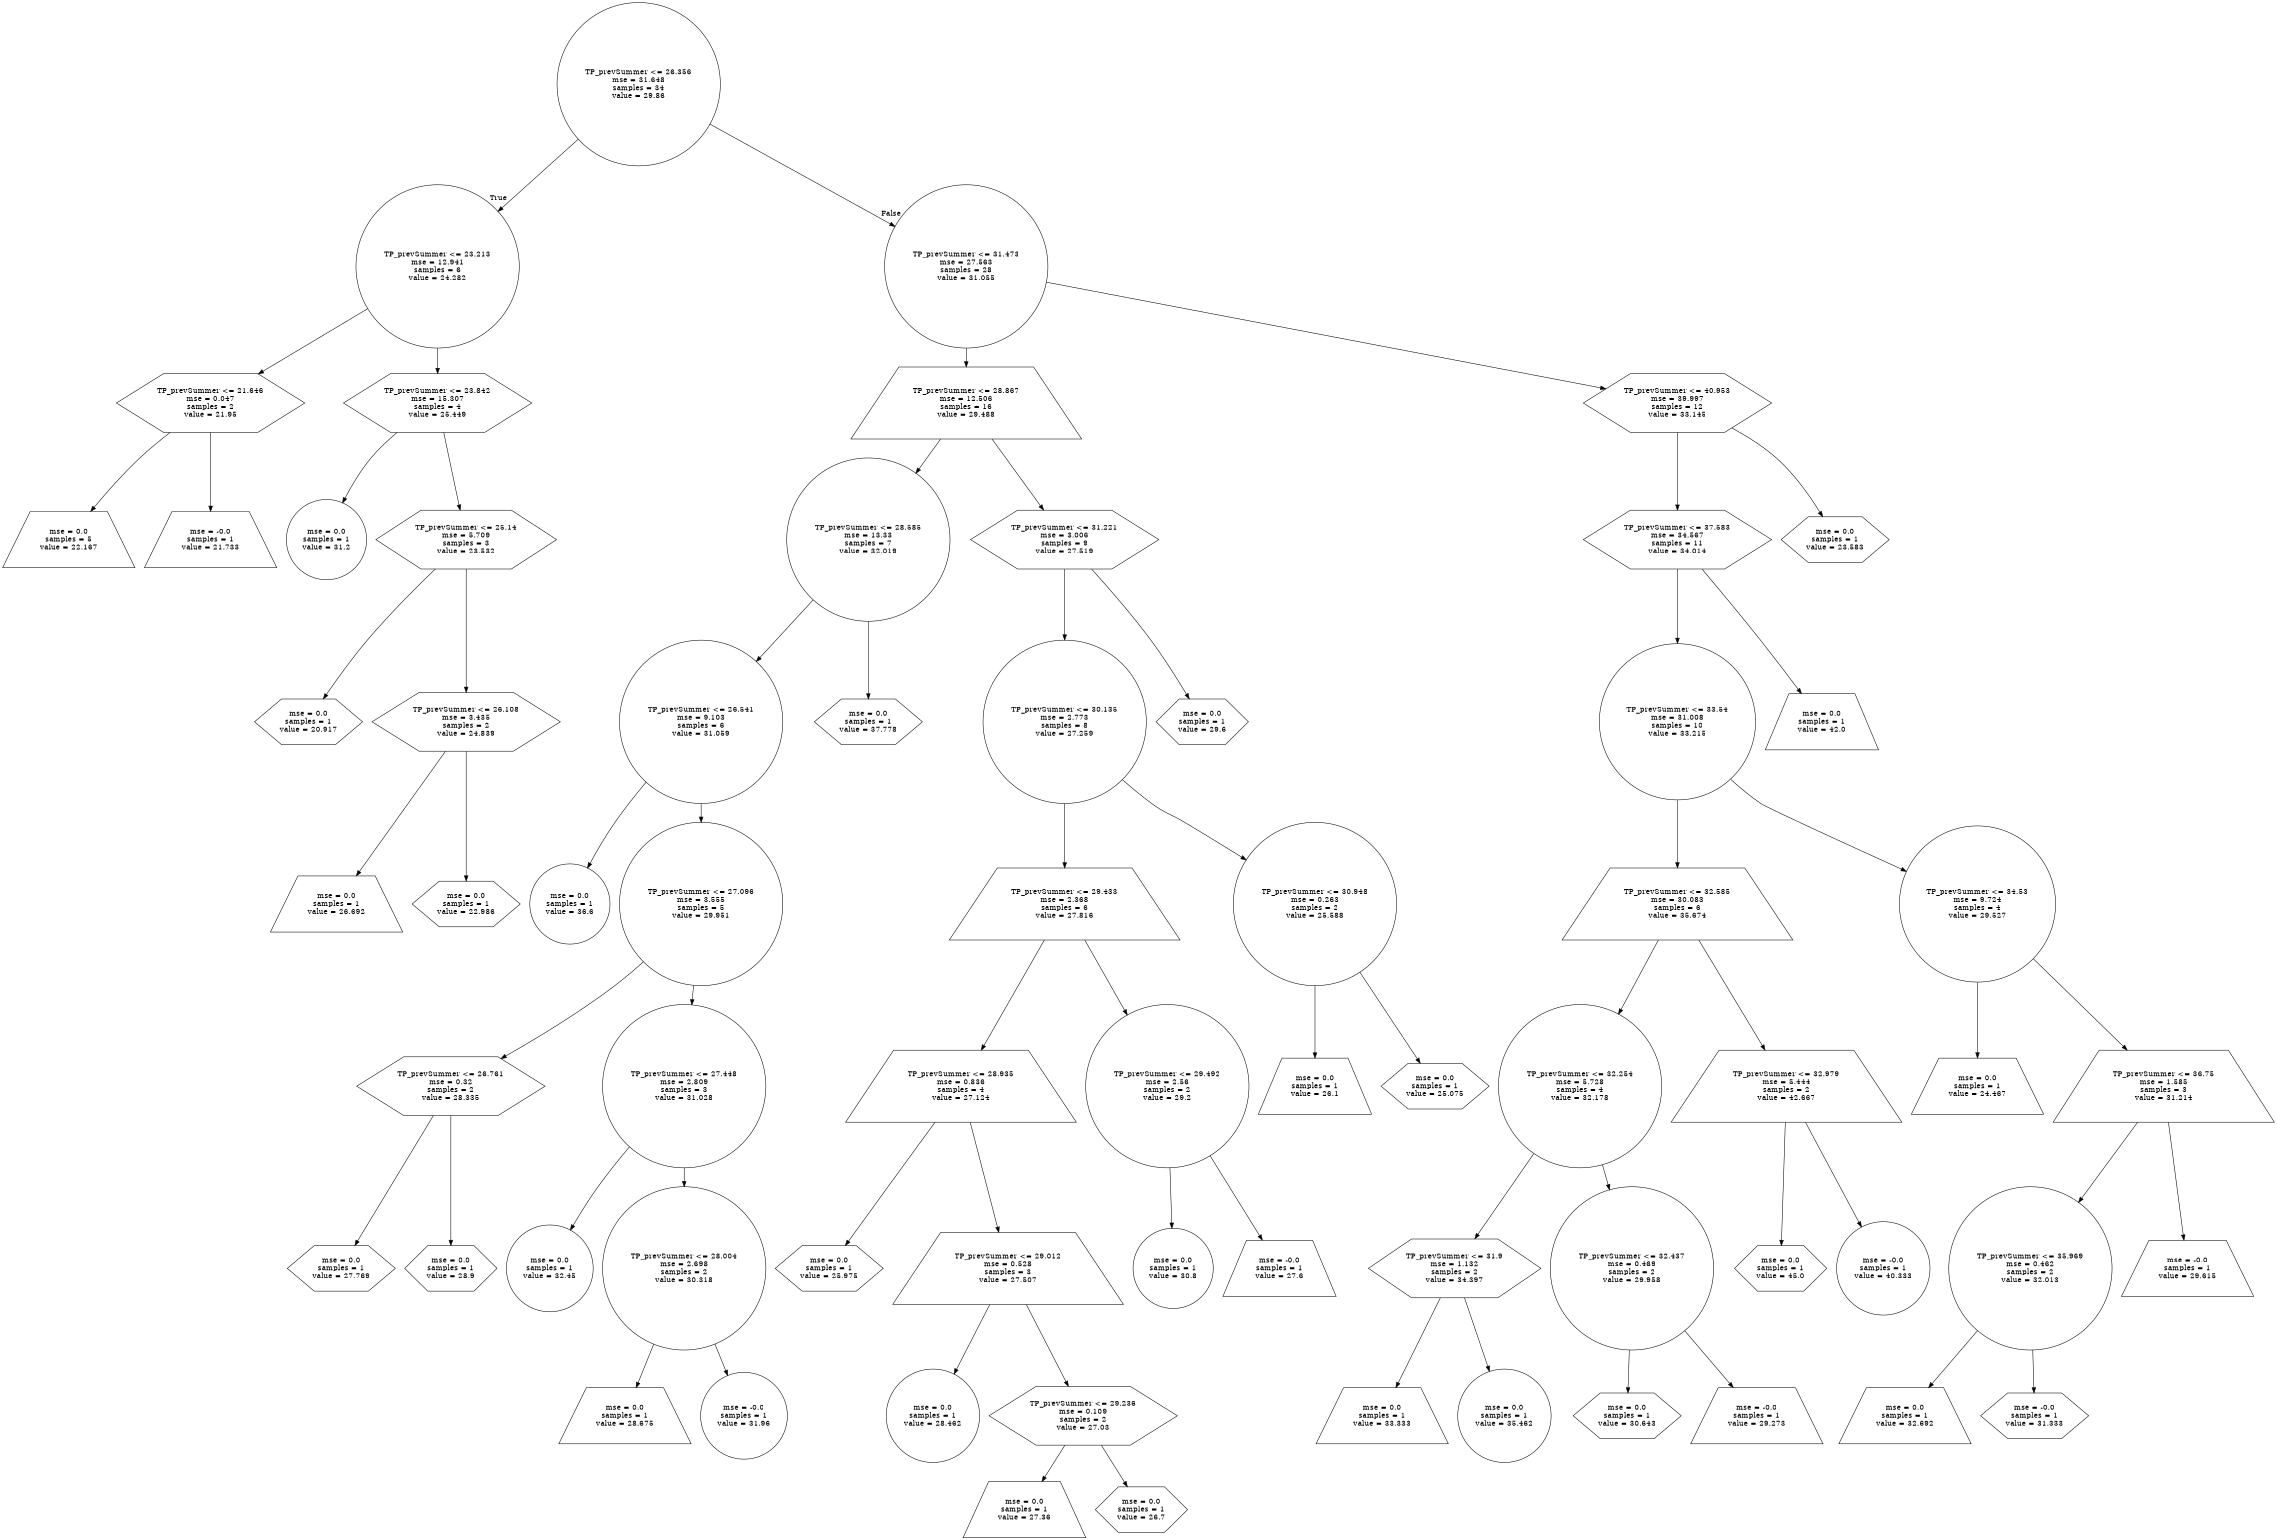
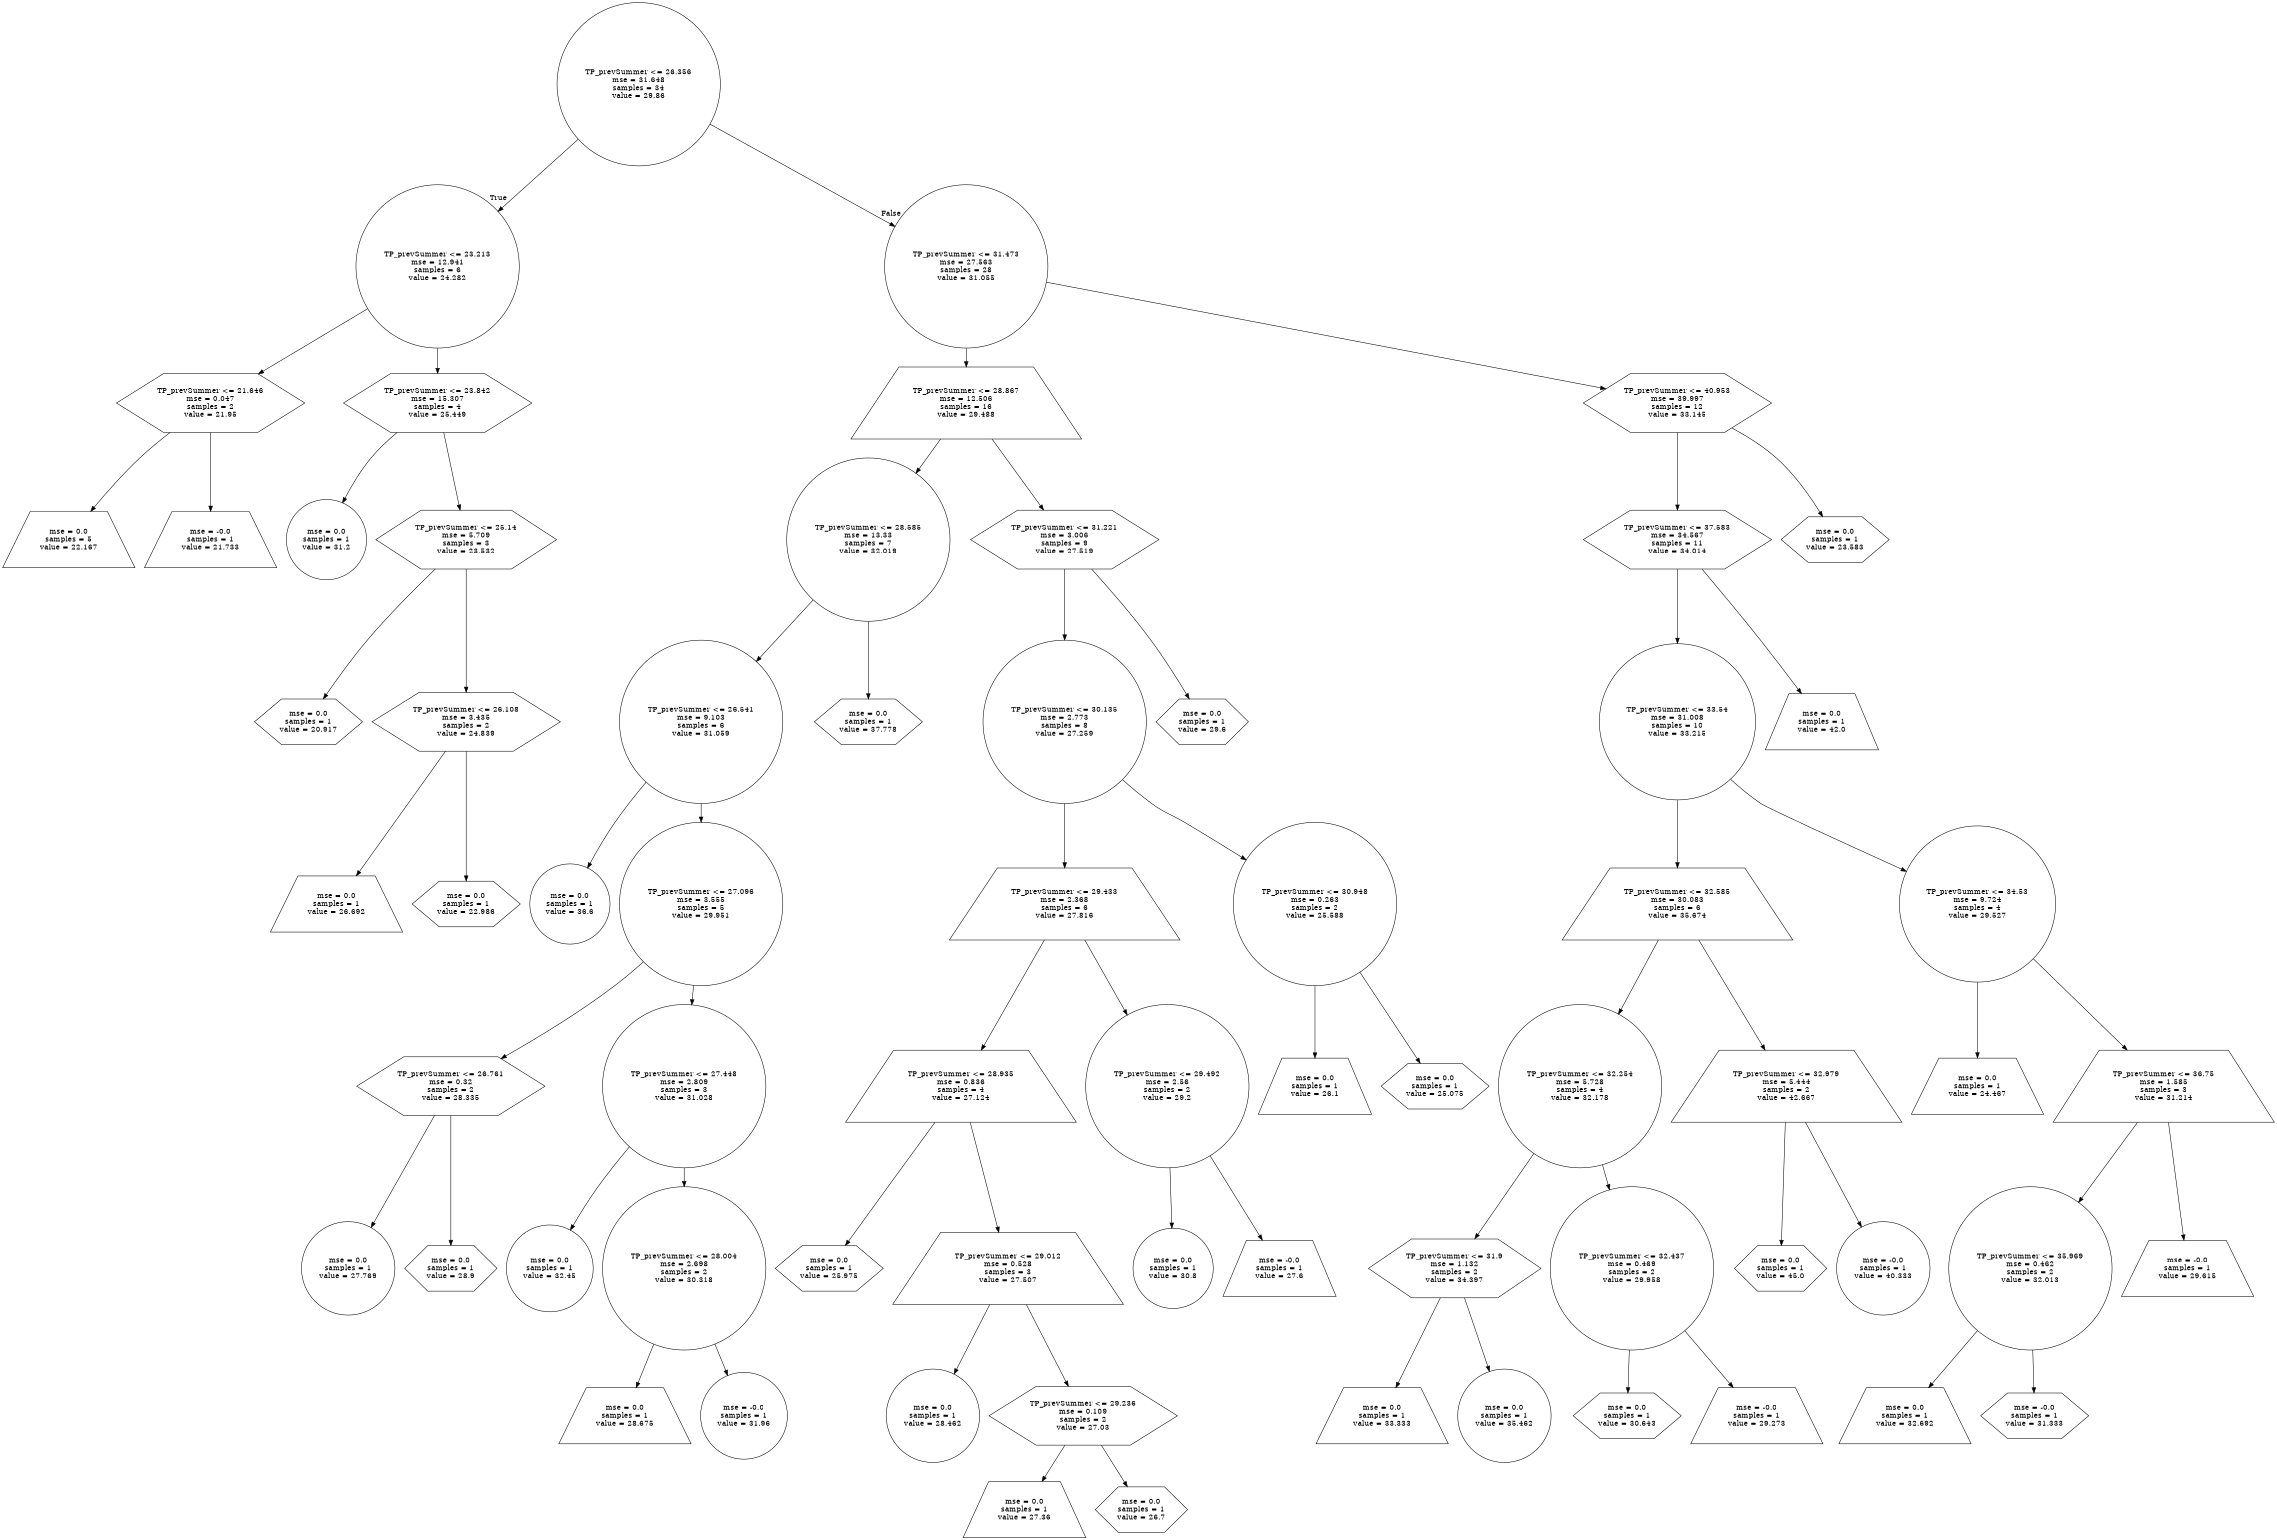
(341, 1268) -> (348, 1268)
